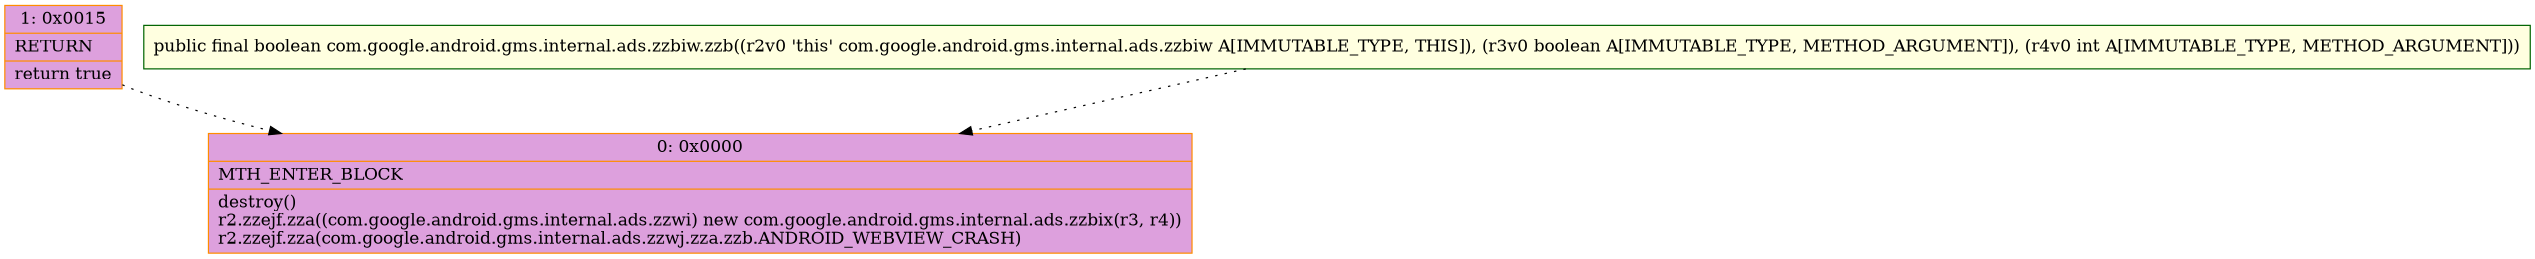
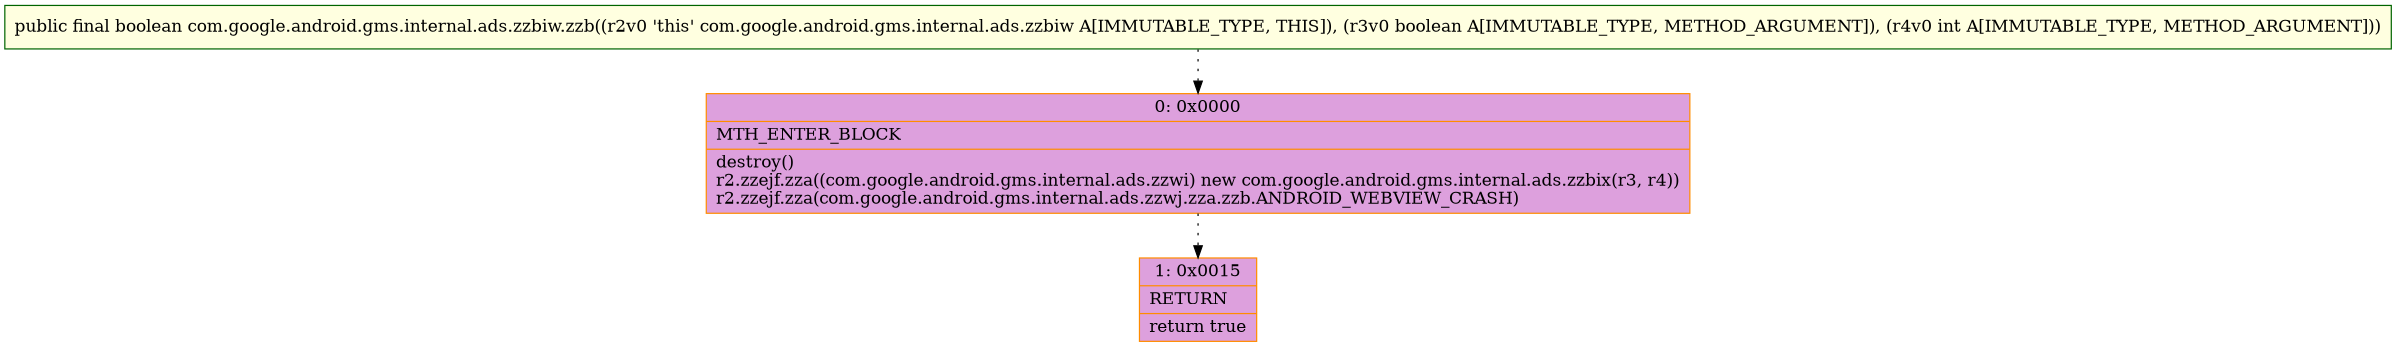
(195, 110) -> (1198, 230)
